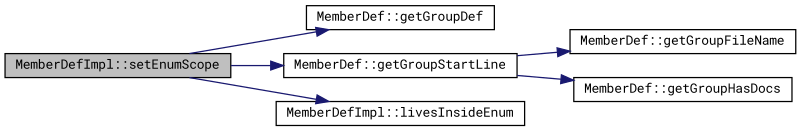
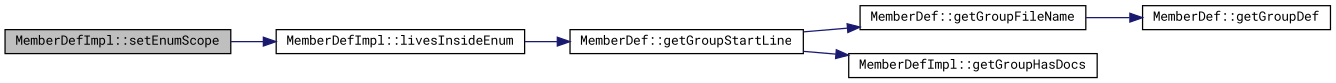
(253, 43) -> (1108, 18)
(251, 66) -> (541, 42)
(683, 90) -> (973, 66)
